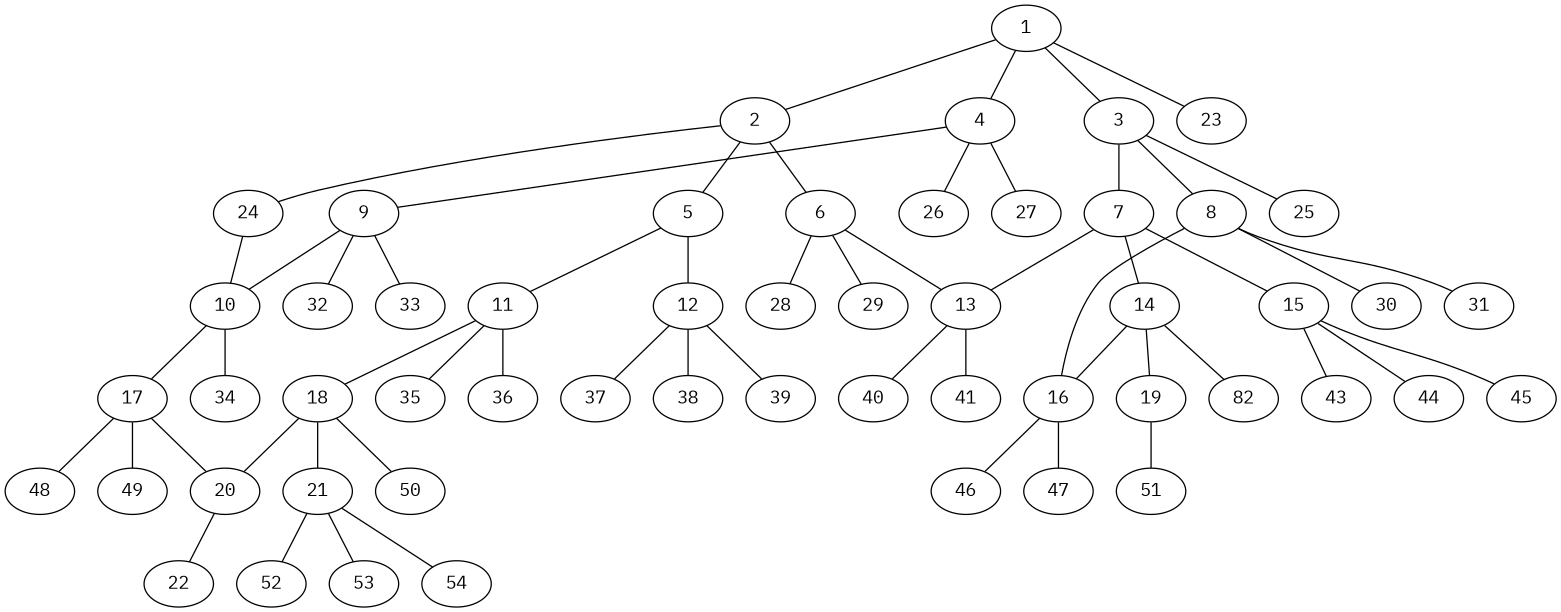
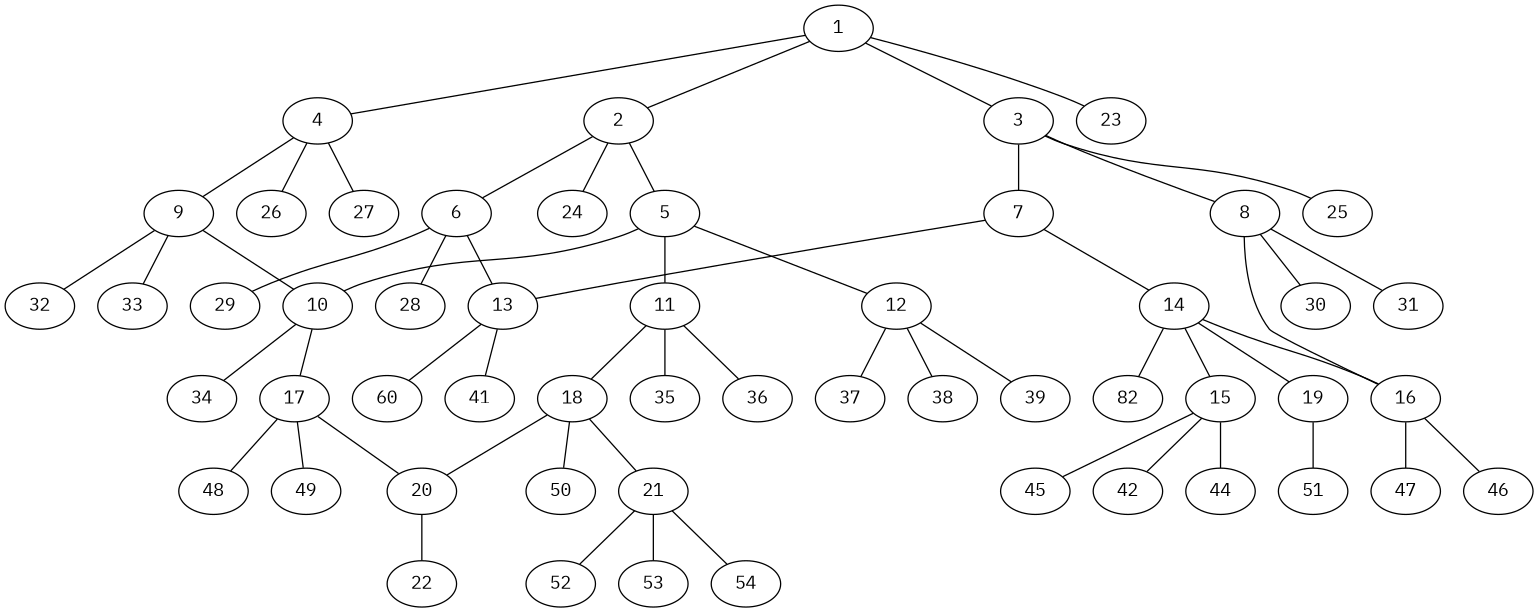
(237, 260) -> (491, 260)
(1206, 260) -> (1197, 352)
(873, 399) -> (387, 399)
(1336, 399) -> (1128, 491)
